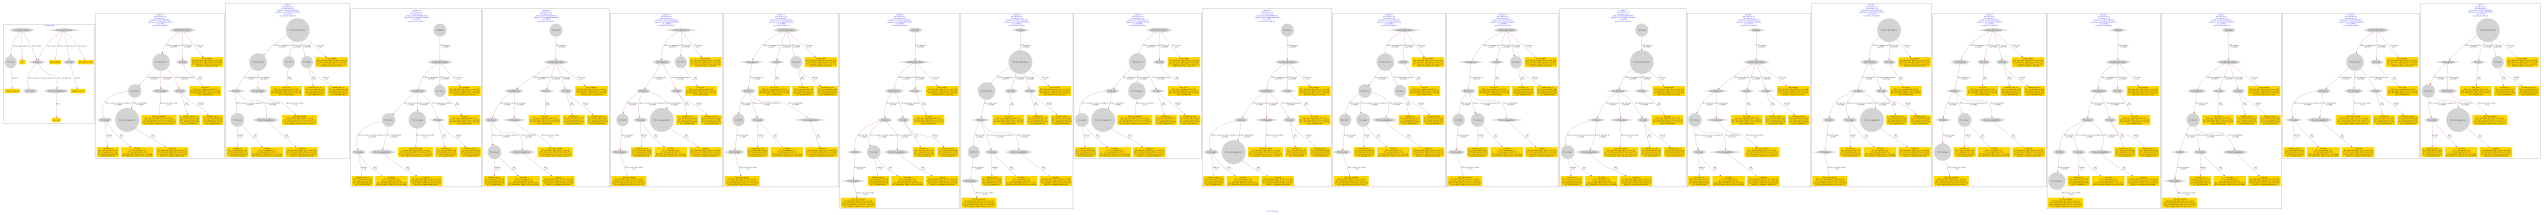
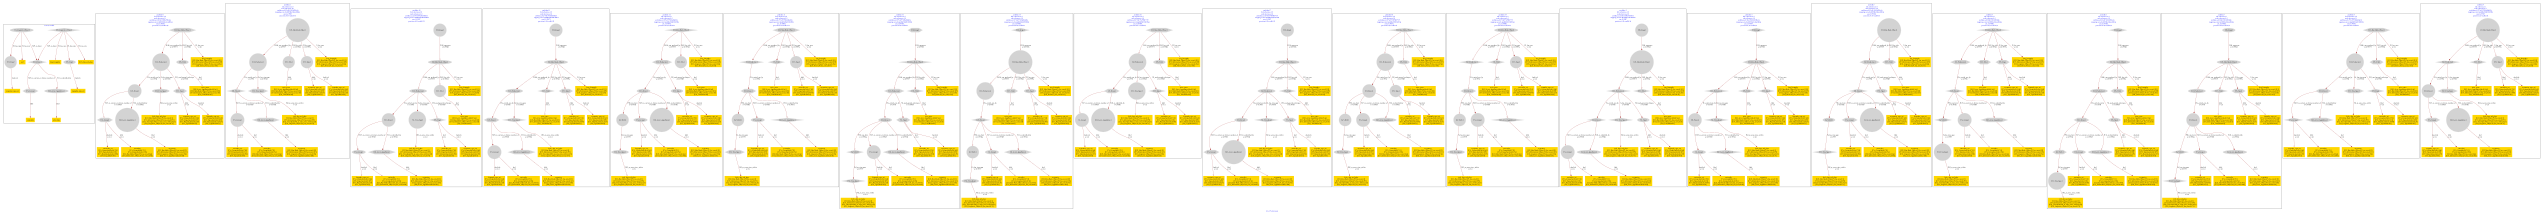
none -> (30, 120)
